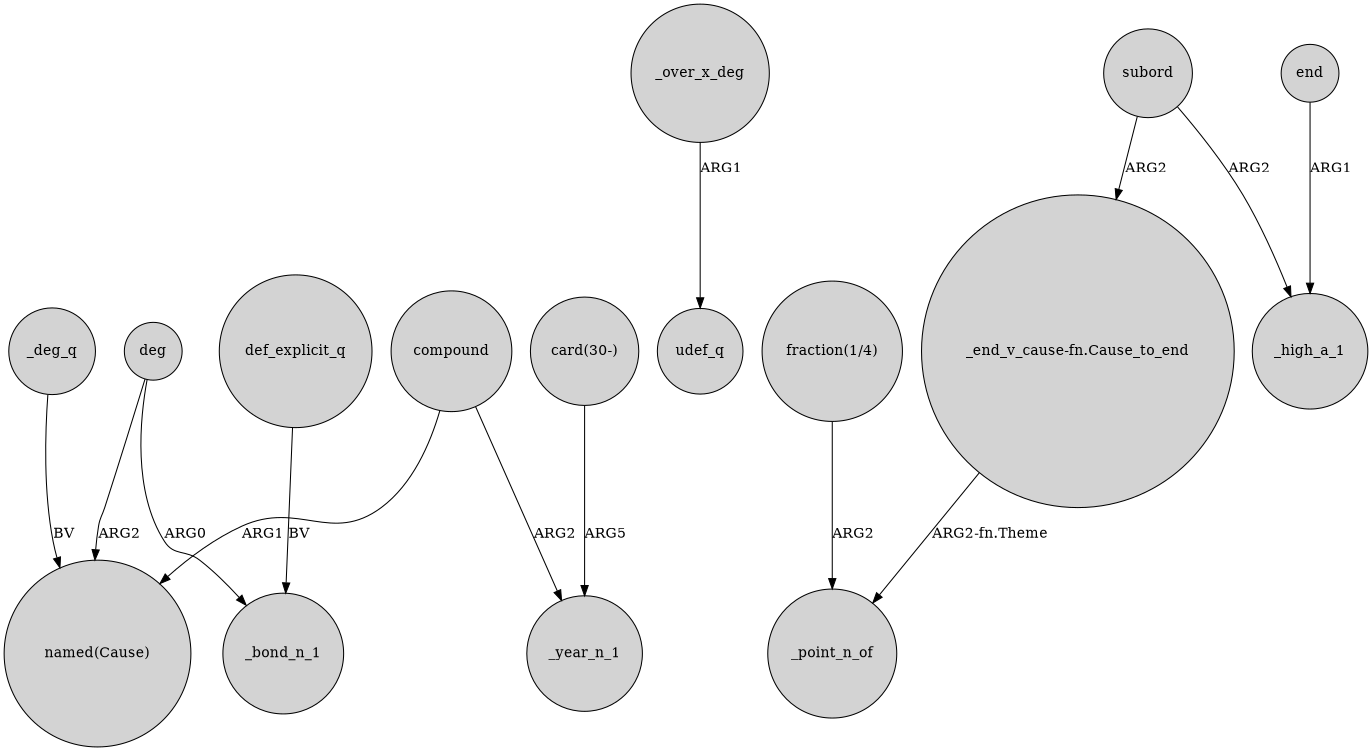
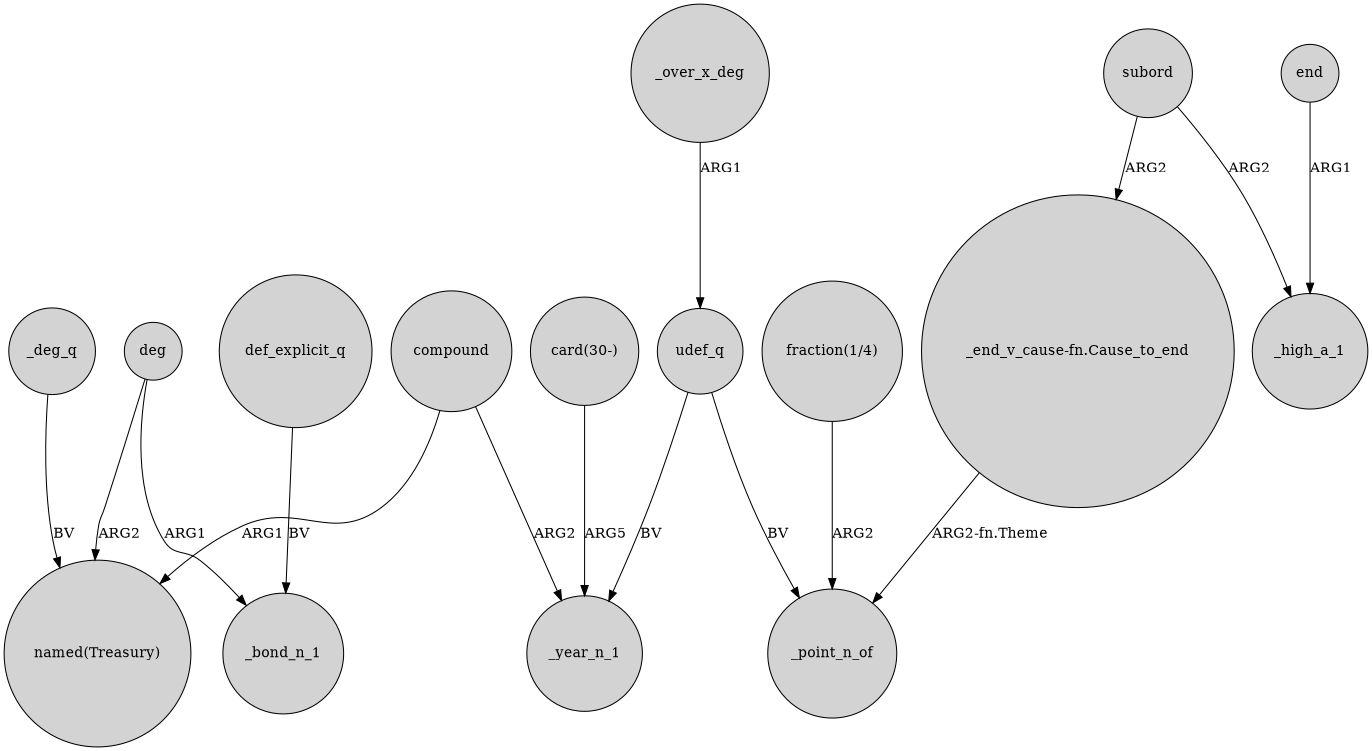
none -> (654, 493)
none -> (747, 494)
(186, 534) -> (186, 534)
(98, 654) -> (98, 654)
